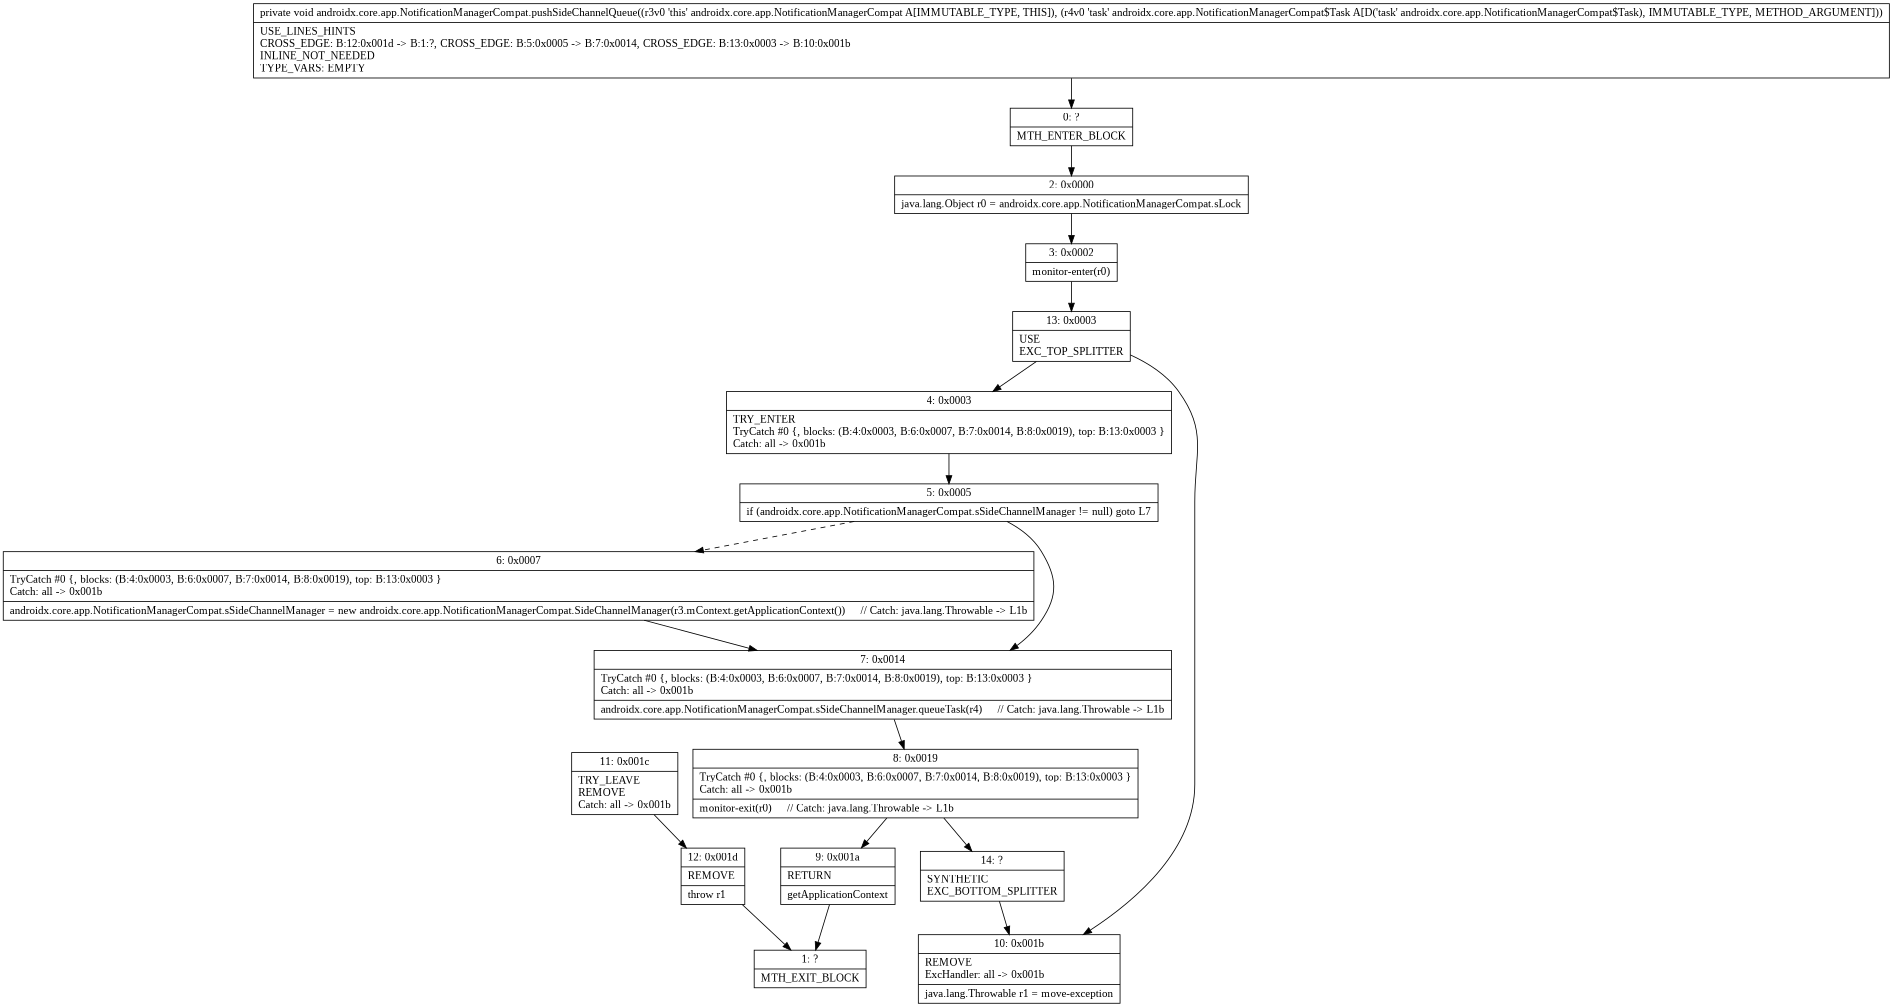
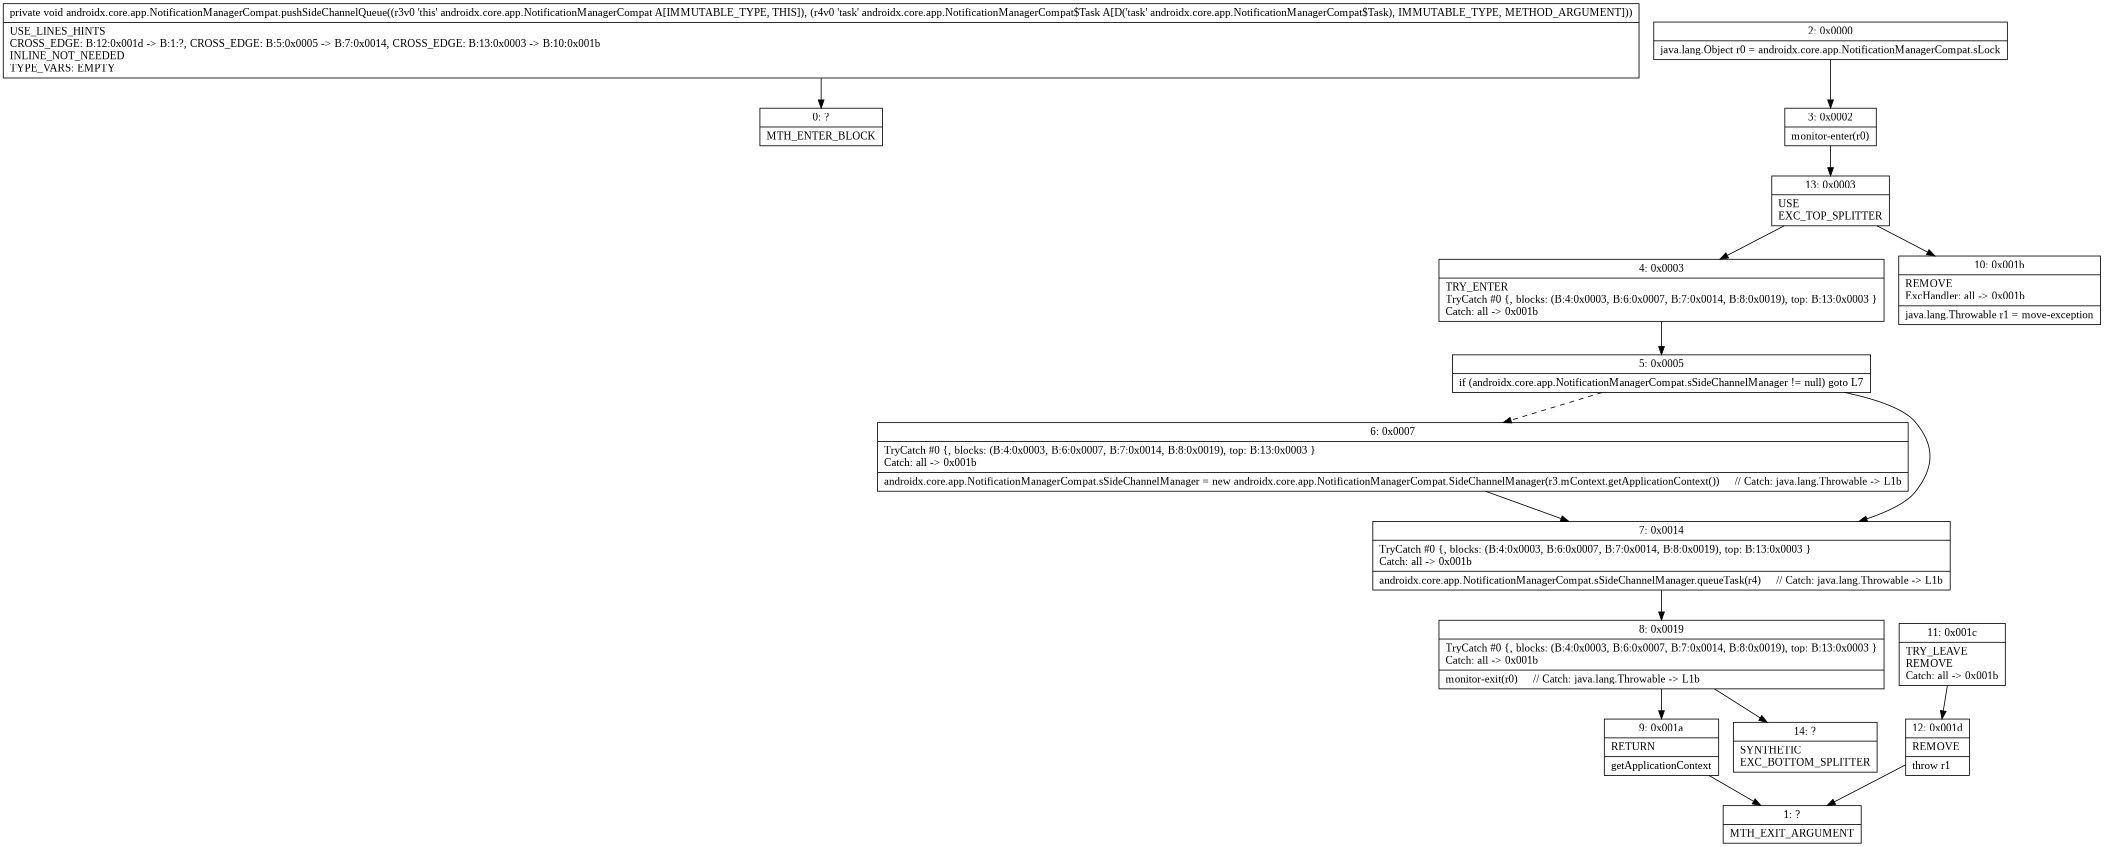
(1071, 157) -> none
(1003, 914) -> none
(810, 978) -> (1792, 833)
